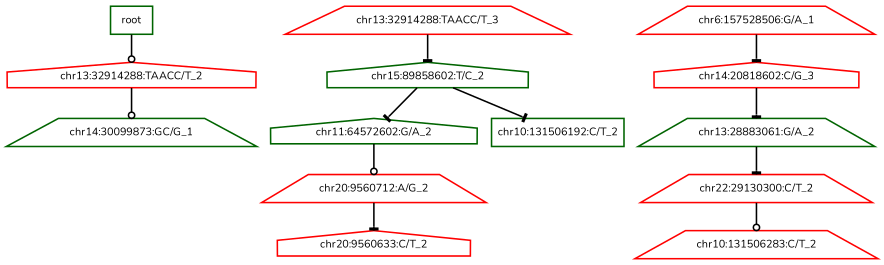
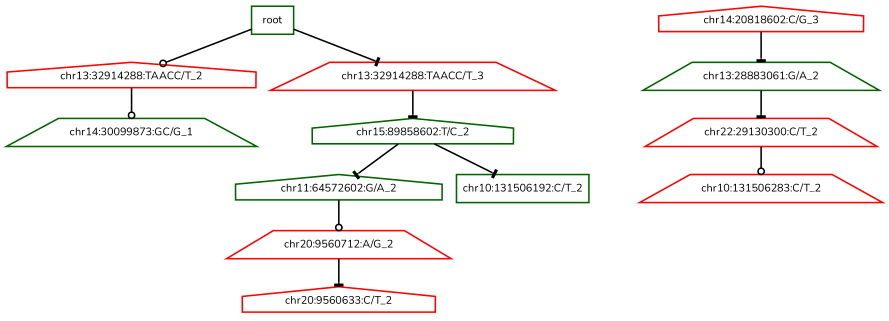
(756, 20) -> none
none -> (334, 45)
